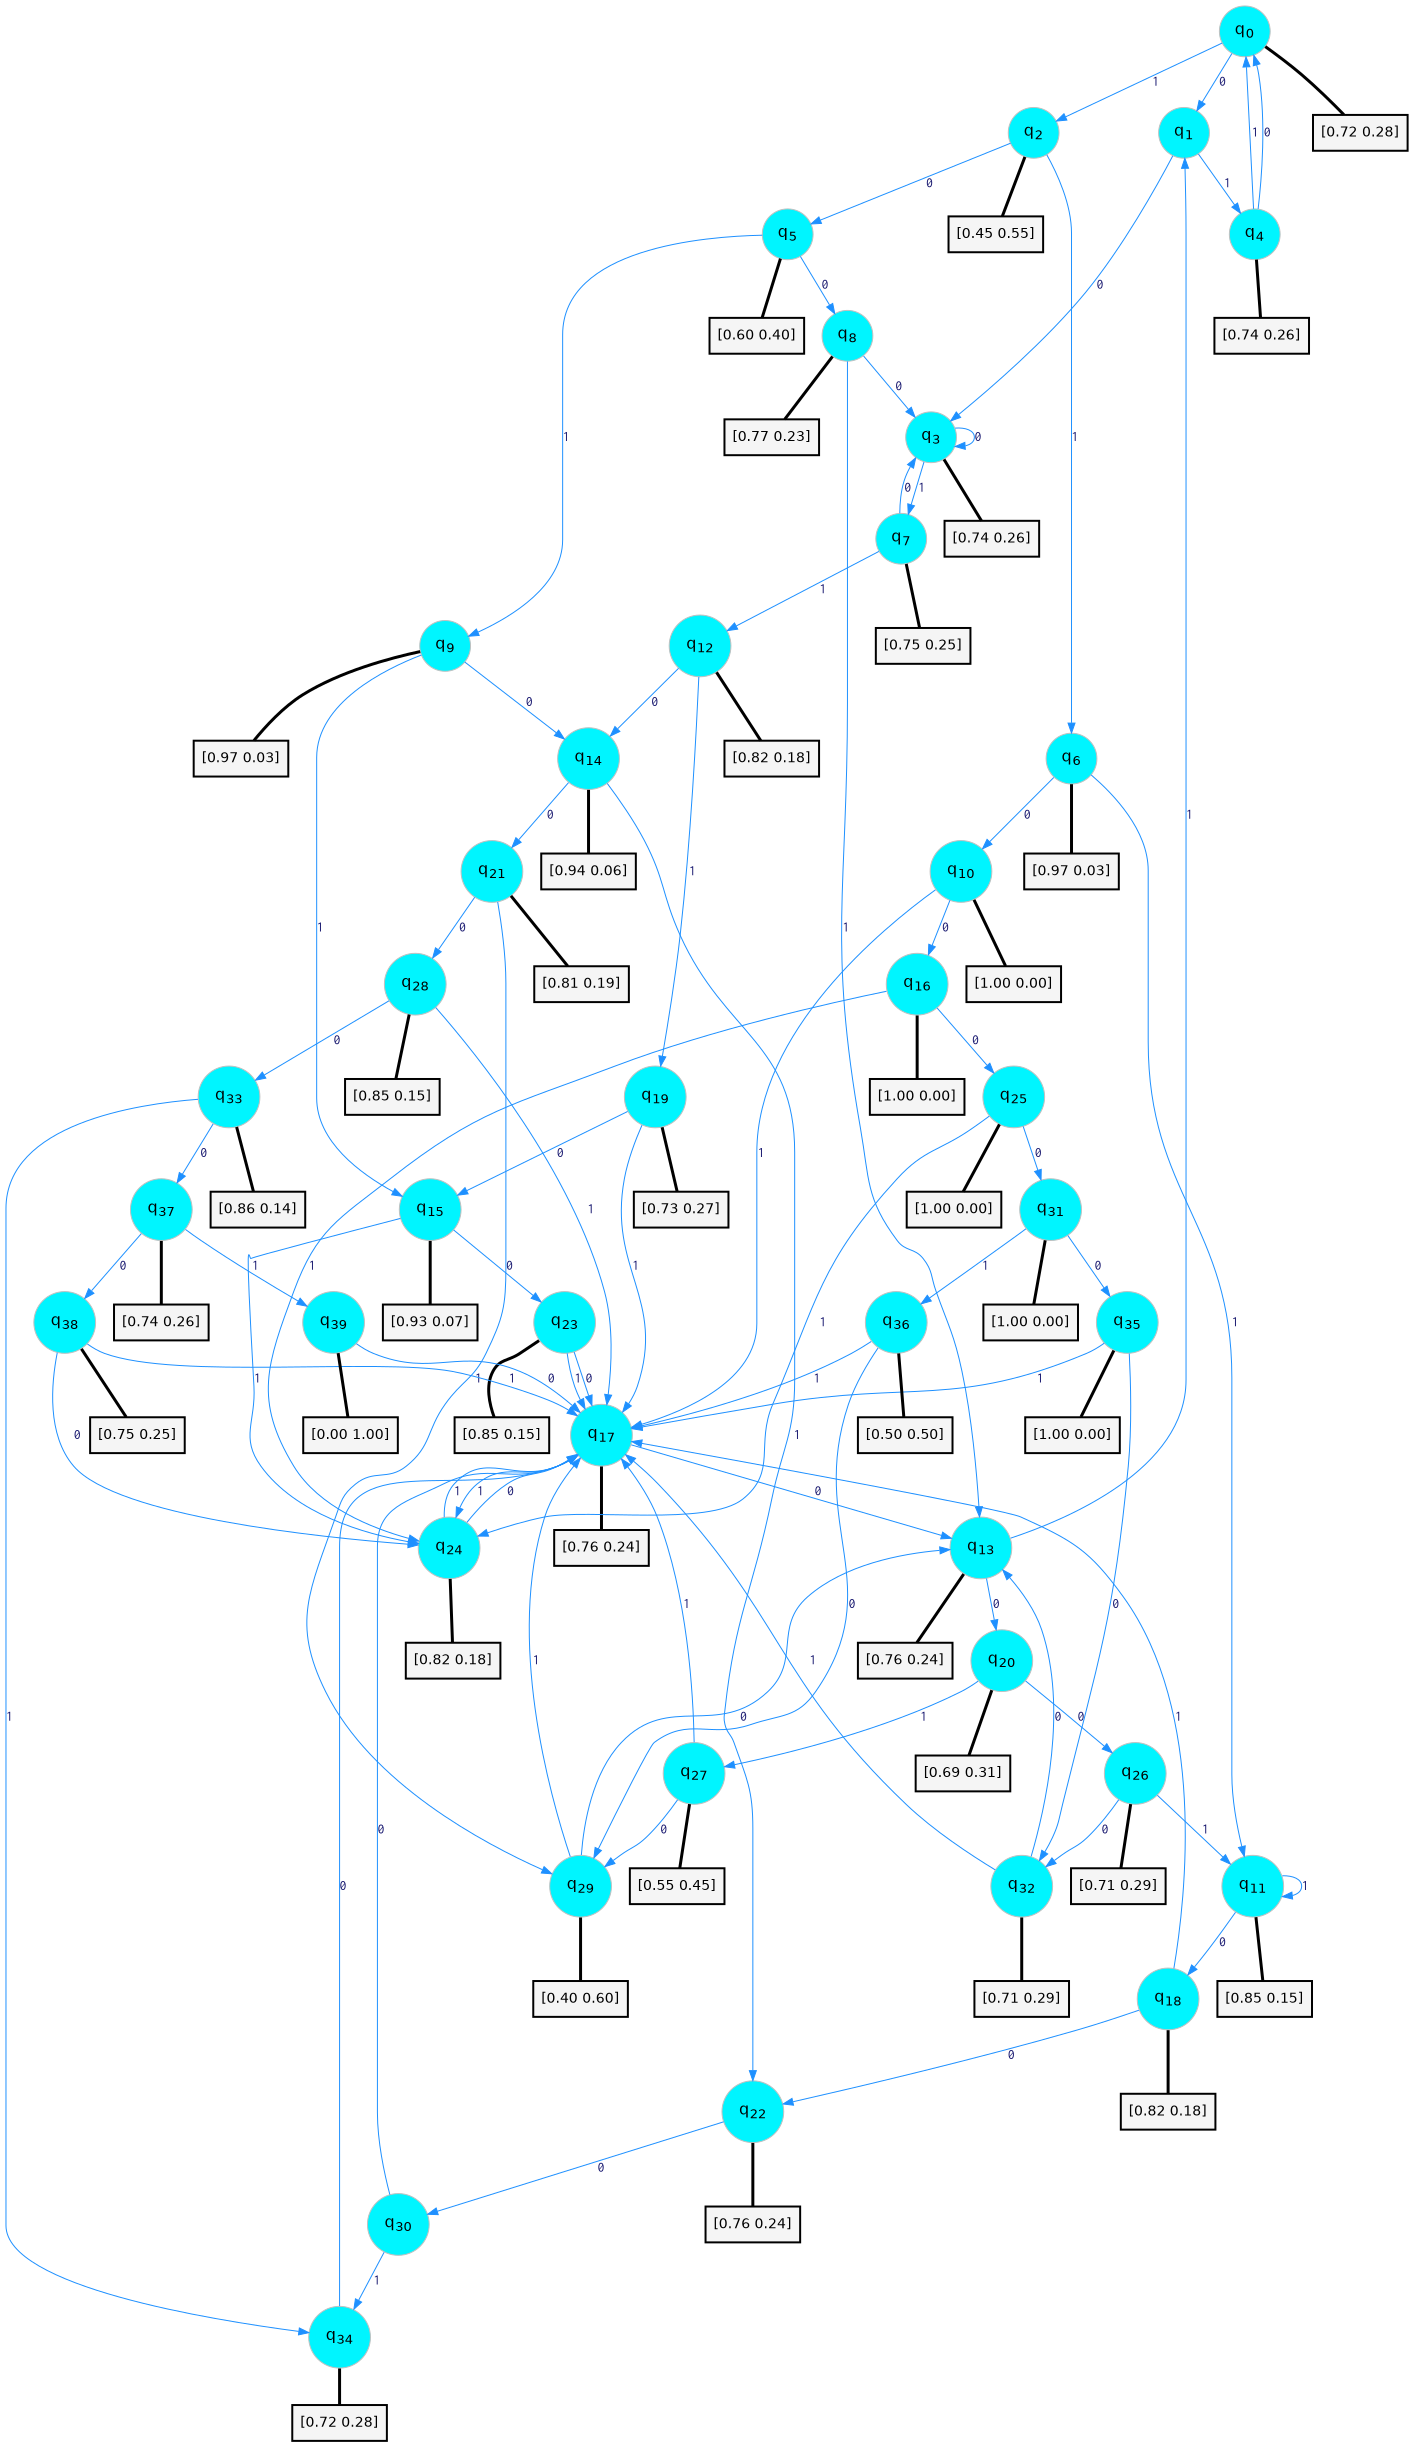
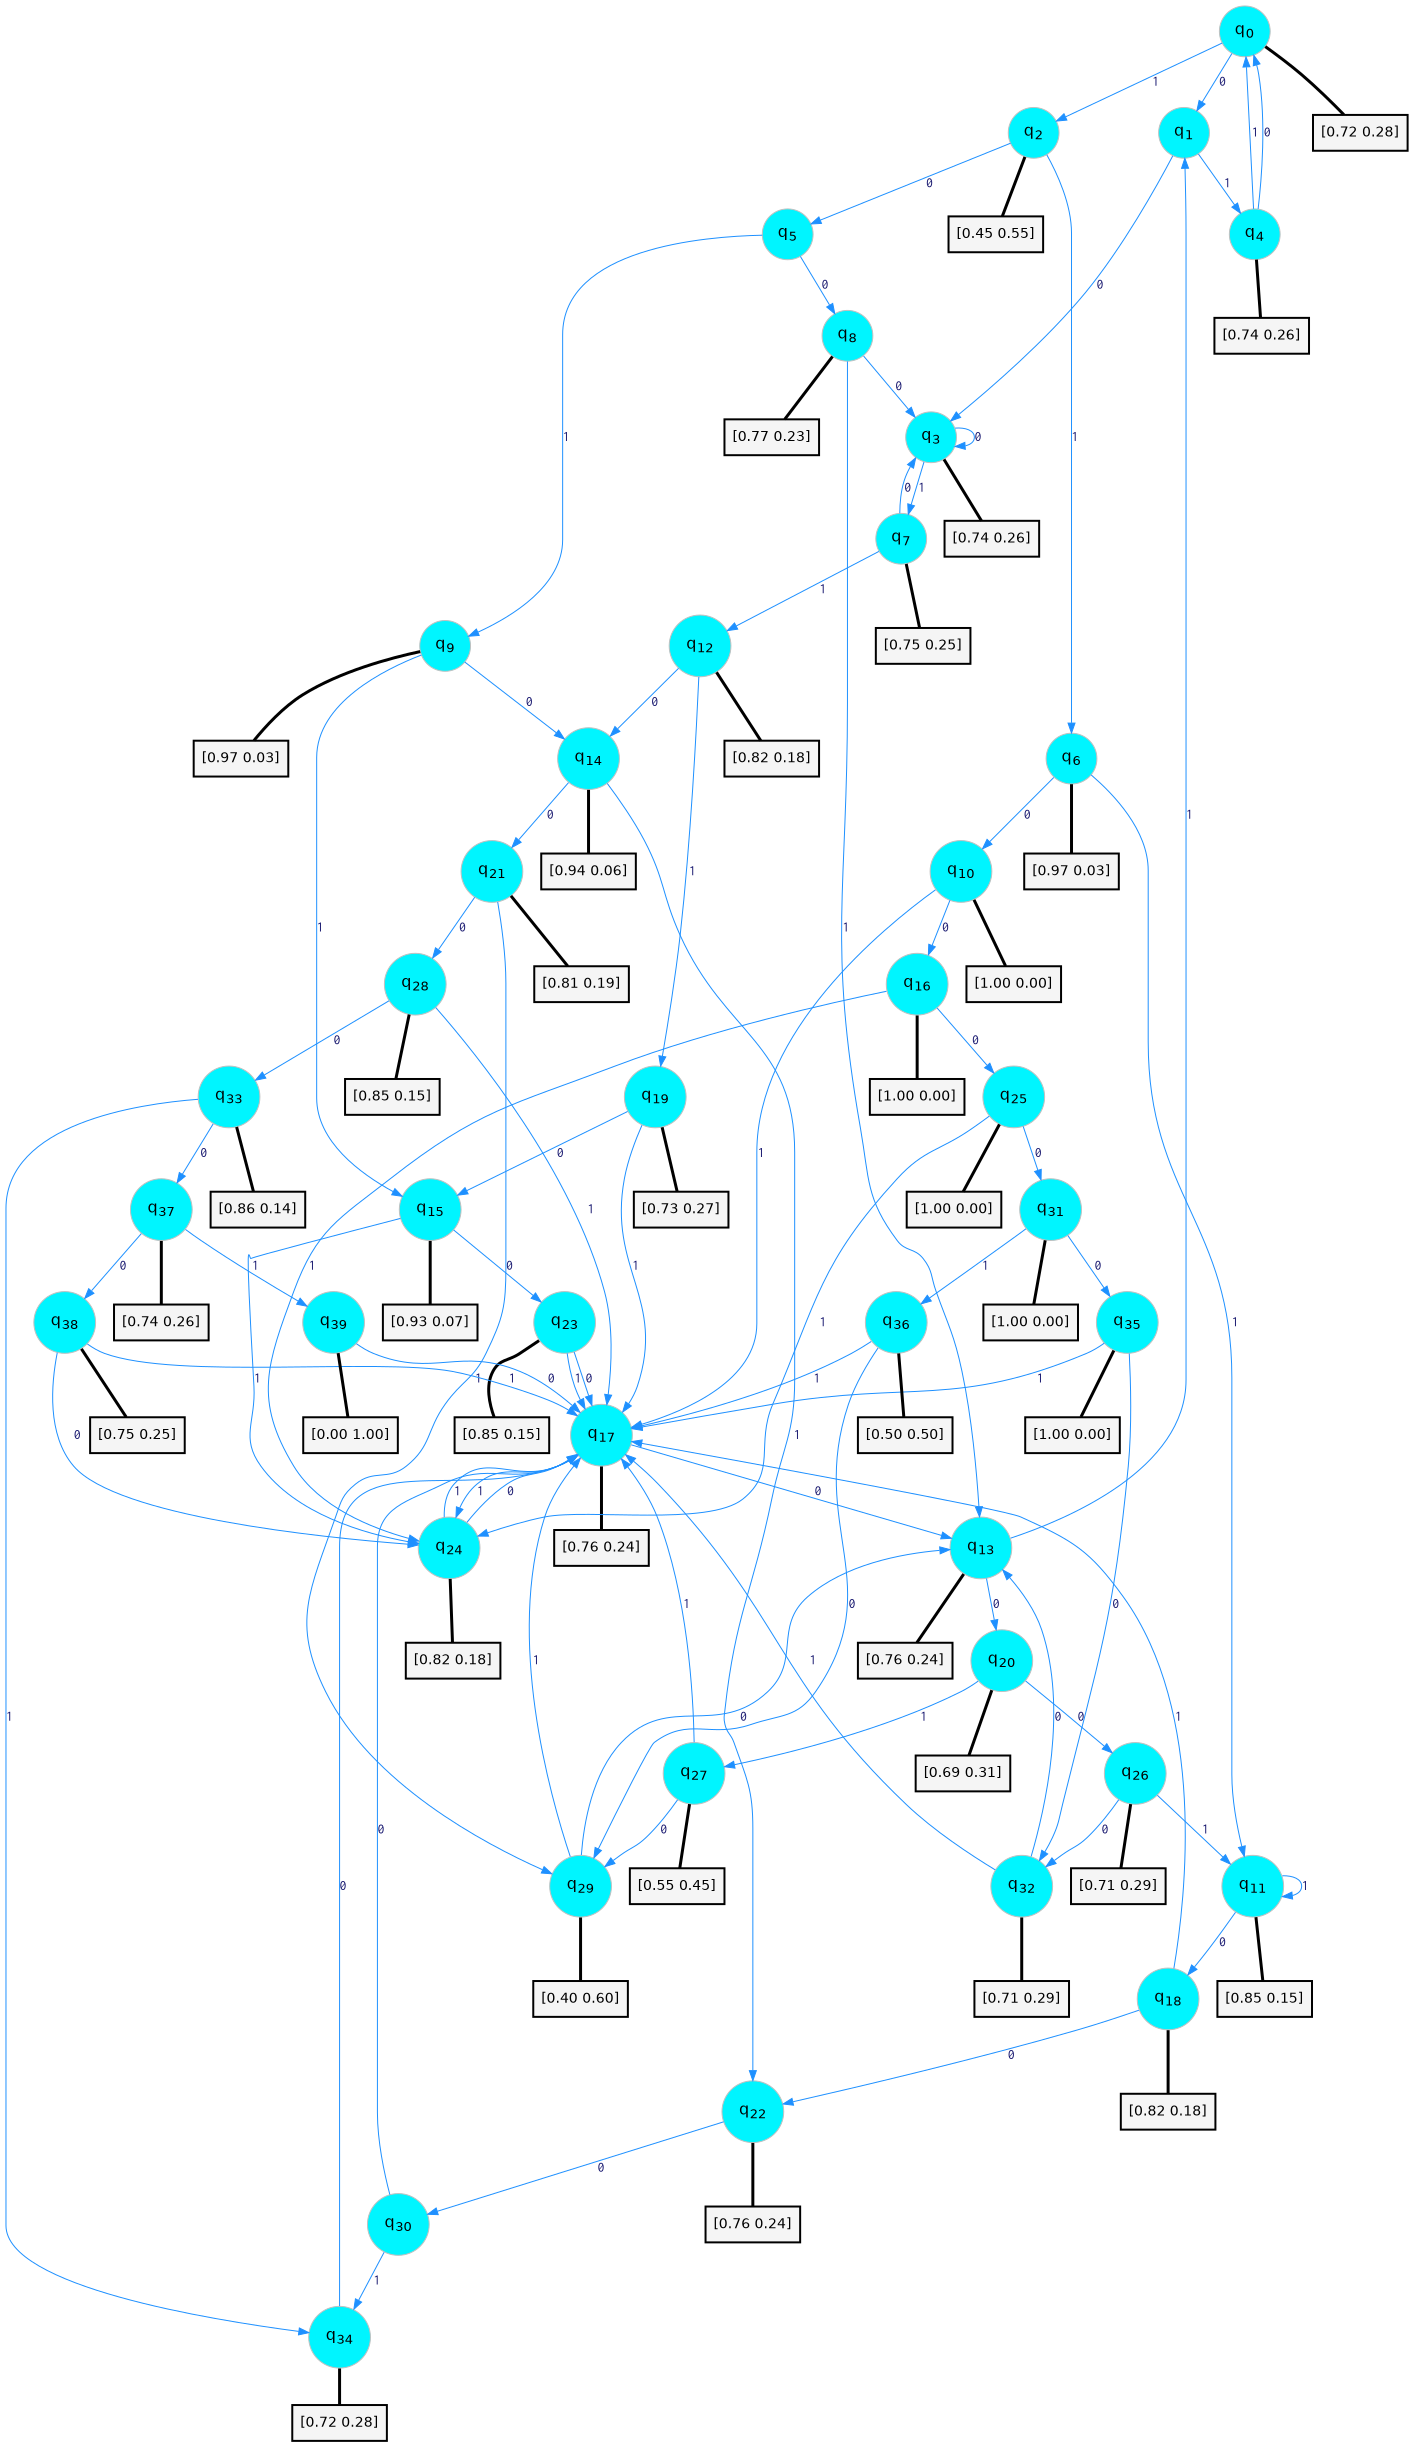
(757, 336) -> none
